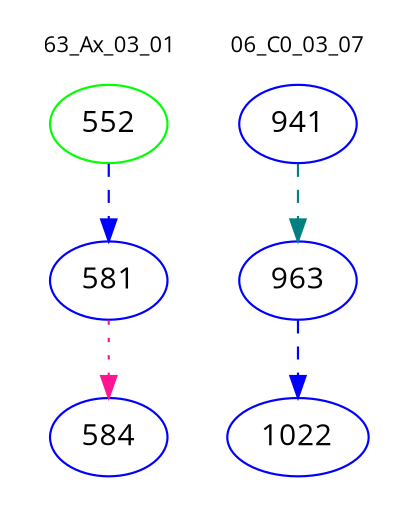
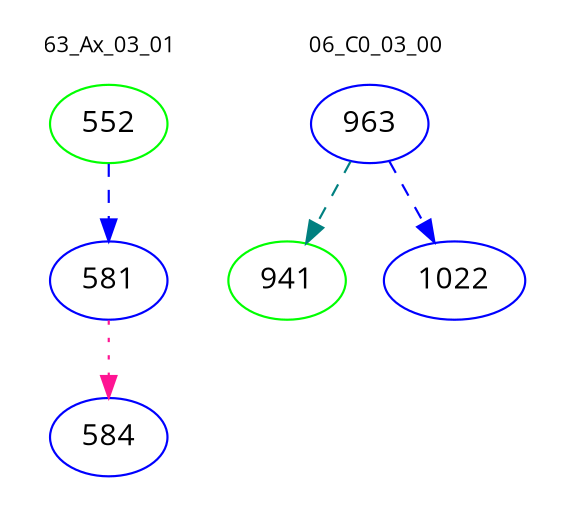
(298, 47) -> (376, 47)
(298, 124) -> (287, 281)
(298, 192) -> (334, 193)
